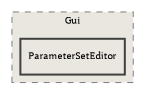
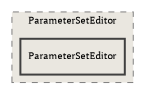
(73, 21) -> (73, 21)
